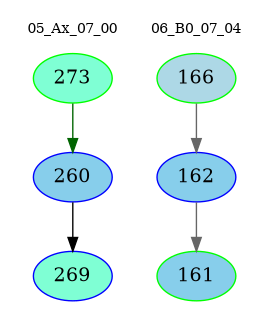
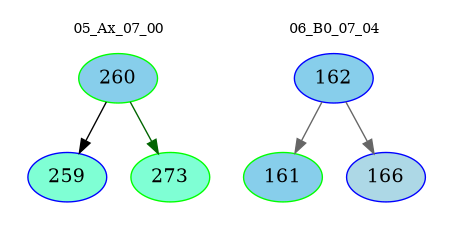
(196, 78) -> (386, 177)
(73, 121) -> (141, 122)
(196, 121) -> (357, 122)
(73, 177) -> (118, 78)
(73, 276) -> (67, 177)
